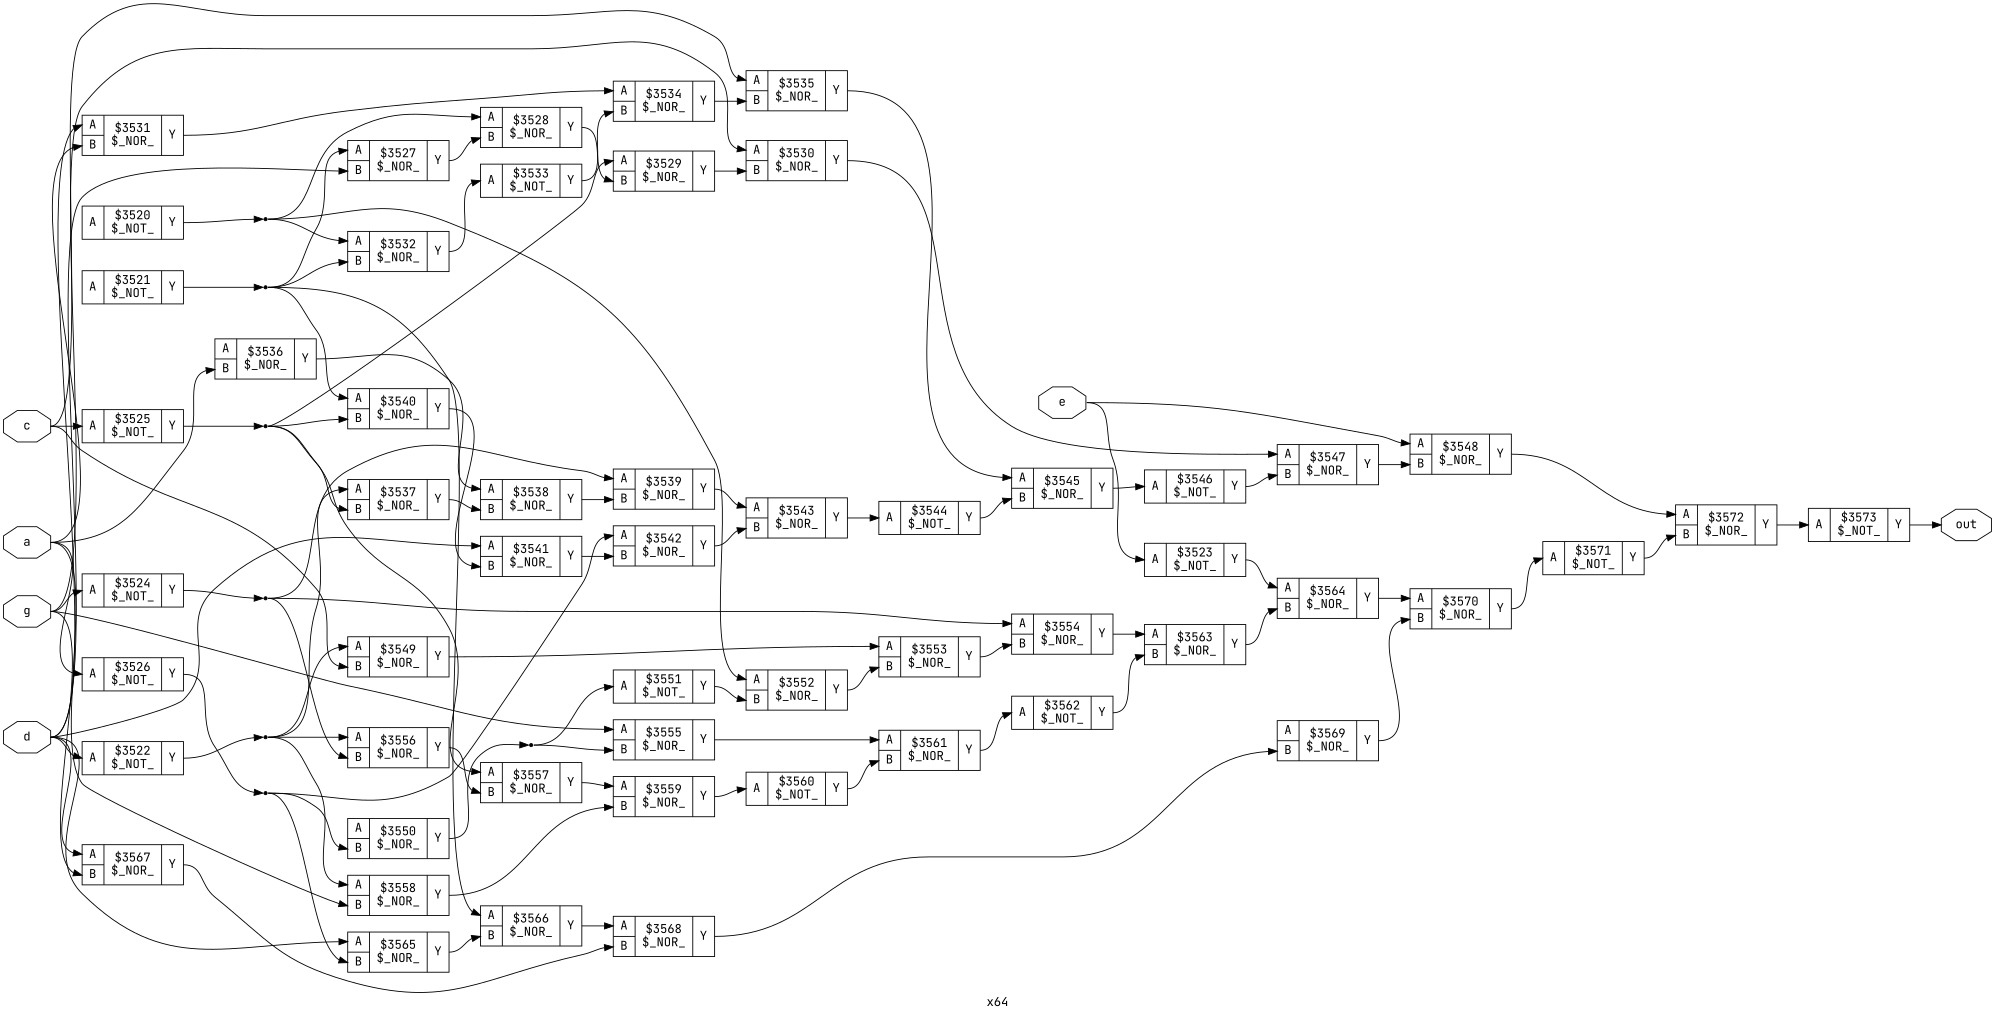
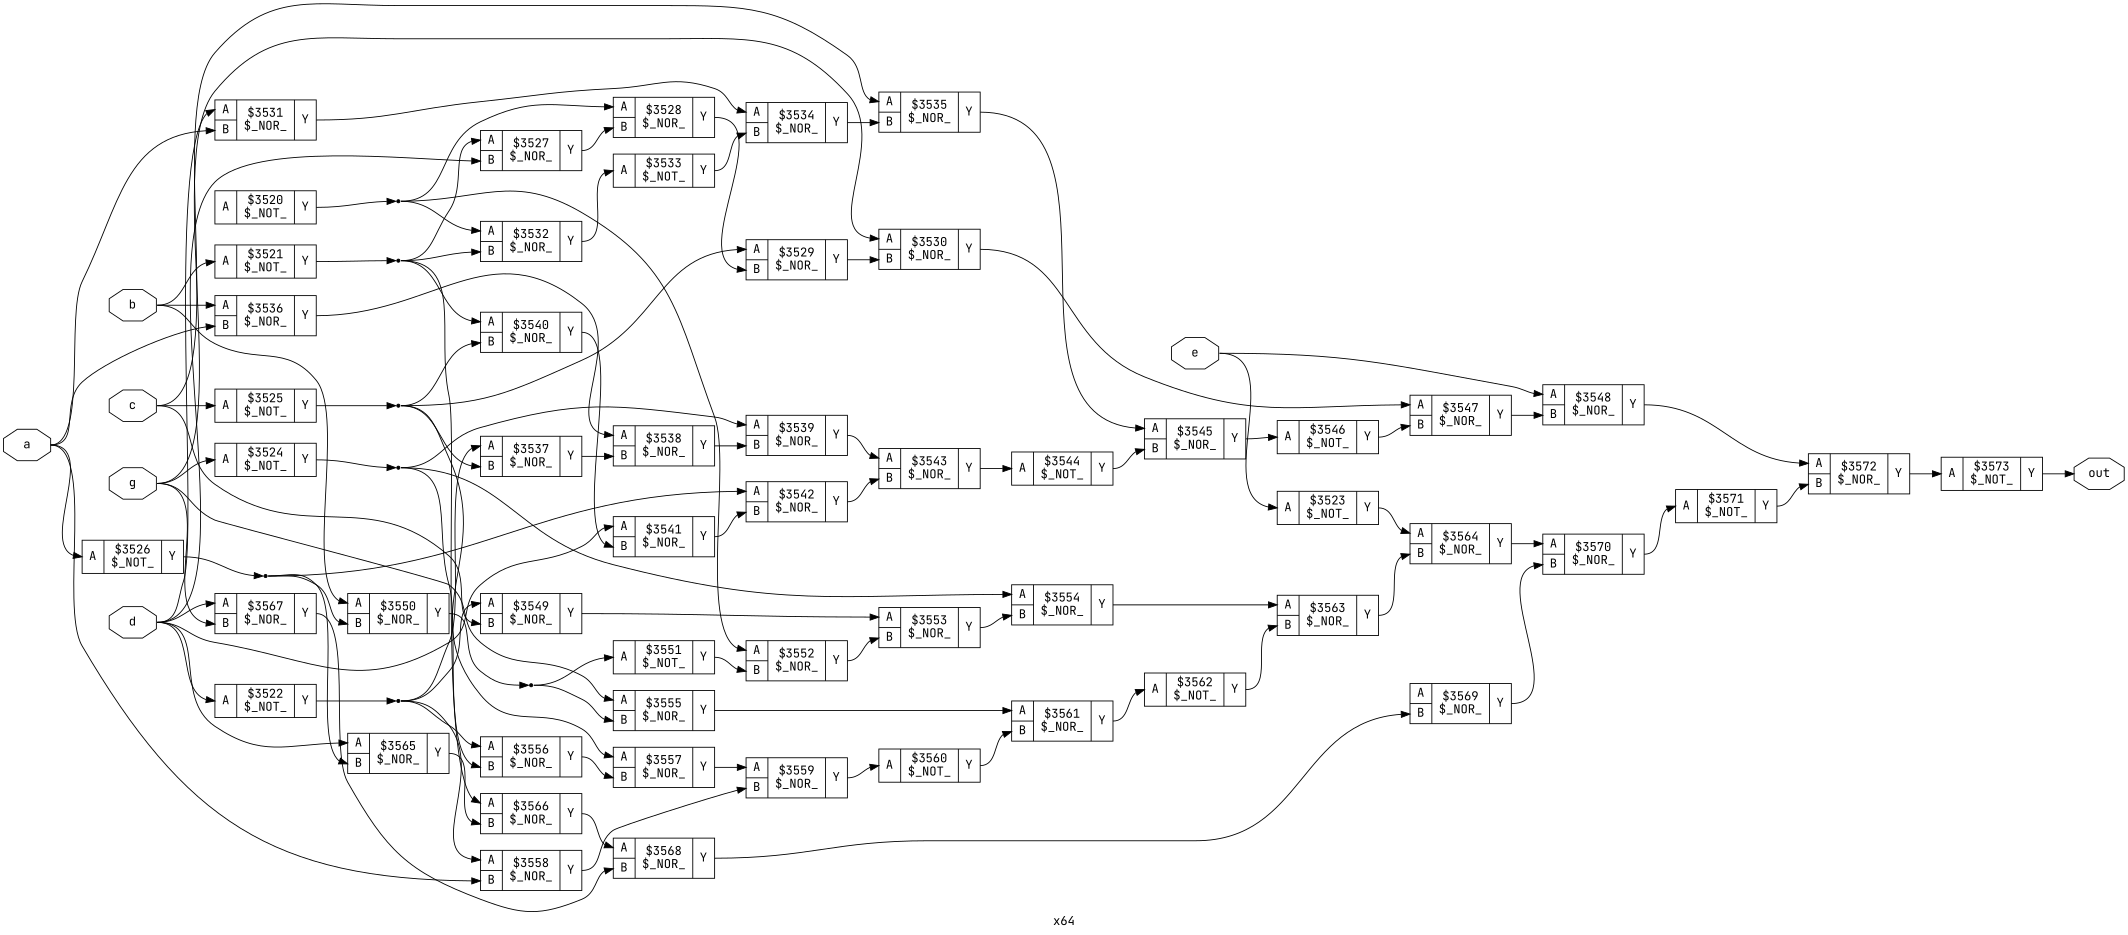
none -> (133, 305)
